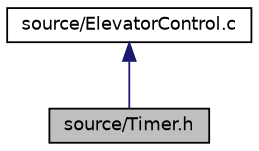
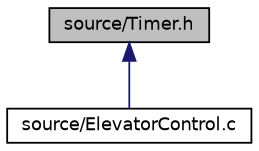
(129, 85) -> (129, 85)
